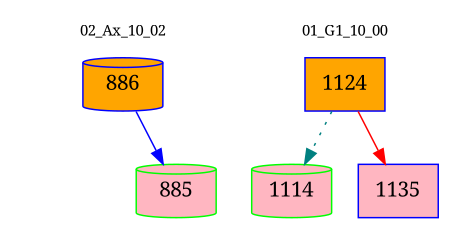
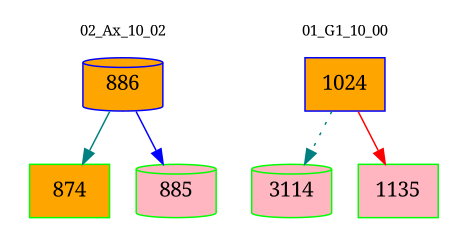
(345, 84) -> (345, 84)
none -> (70, 191)
(292, 191) -> (292, 191)
(398, 191) -> (398, 191)
